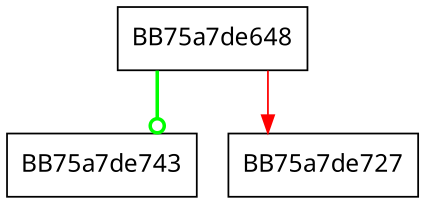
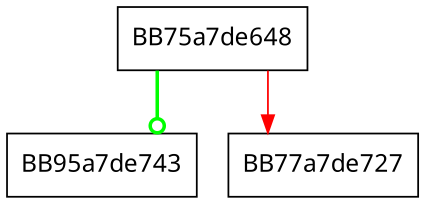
(102, 165) -> (102, 165)
(323, 165) -> (323, 165)
